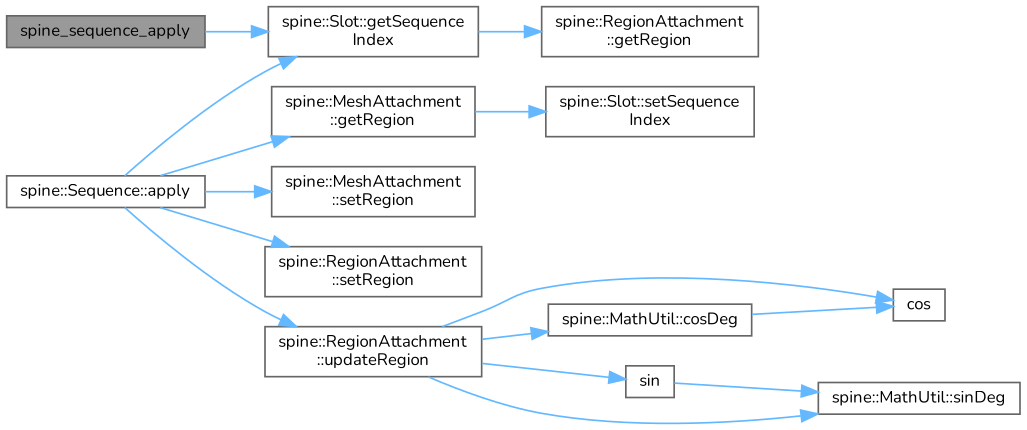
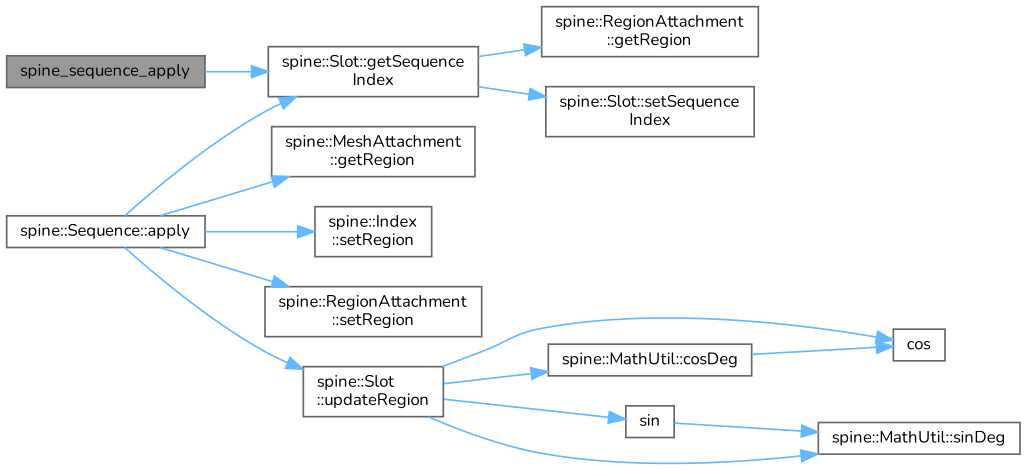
(502, 112) -> (504, 90)
(373, 192) -> (373, 232)
(373, 352) -> (373, 392)
